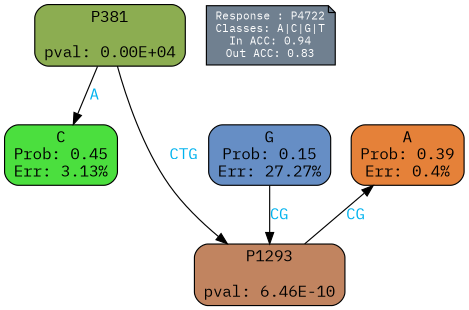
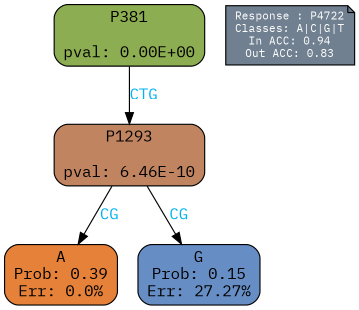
(110, 35) -> (129, 35)
(61, 155) -> none
(408, 155) -> (61, 275)
(270, 209) -> (161, 210)
